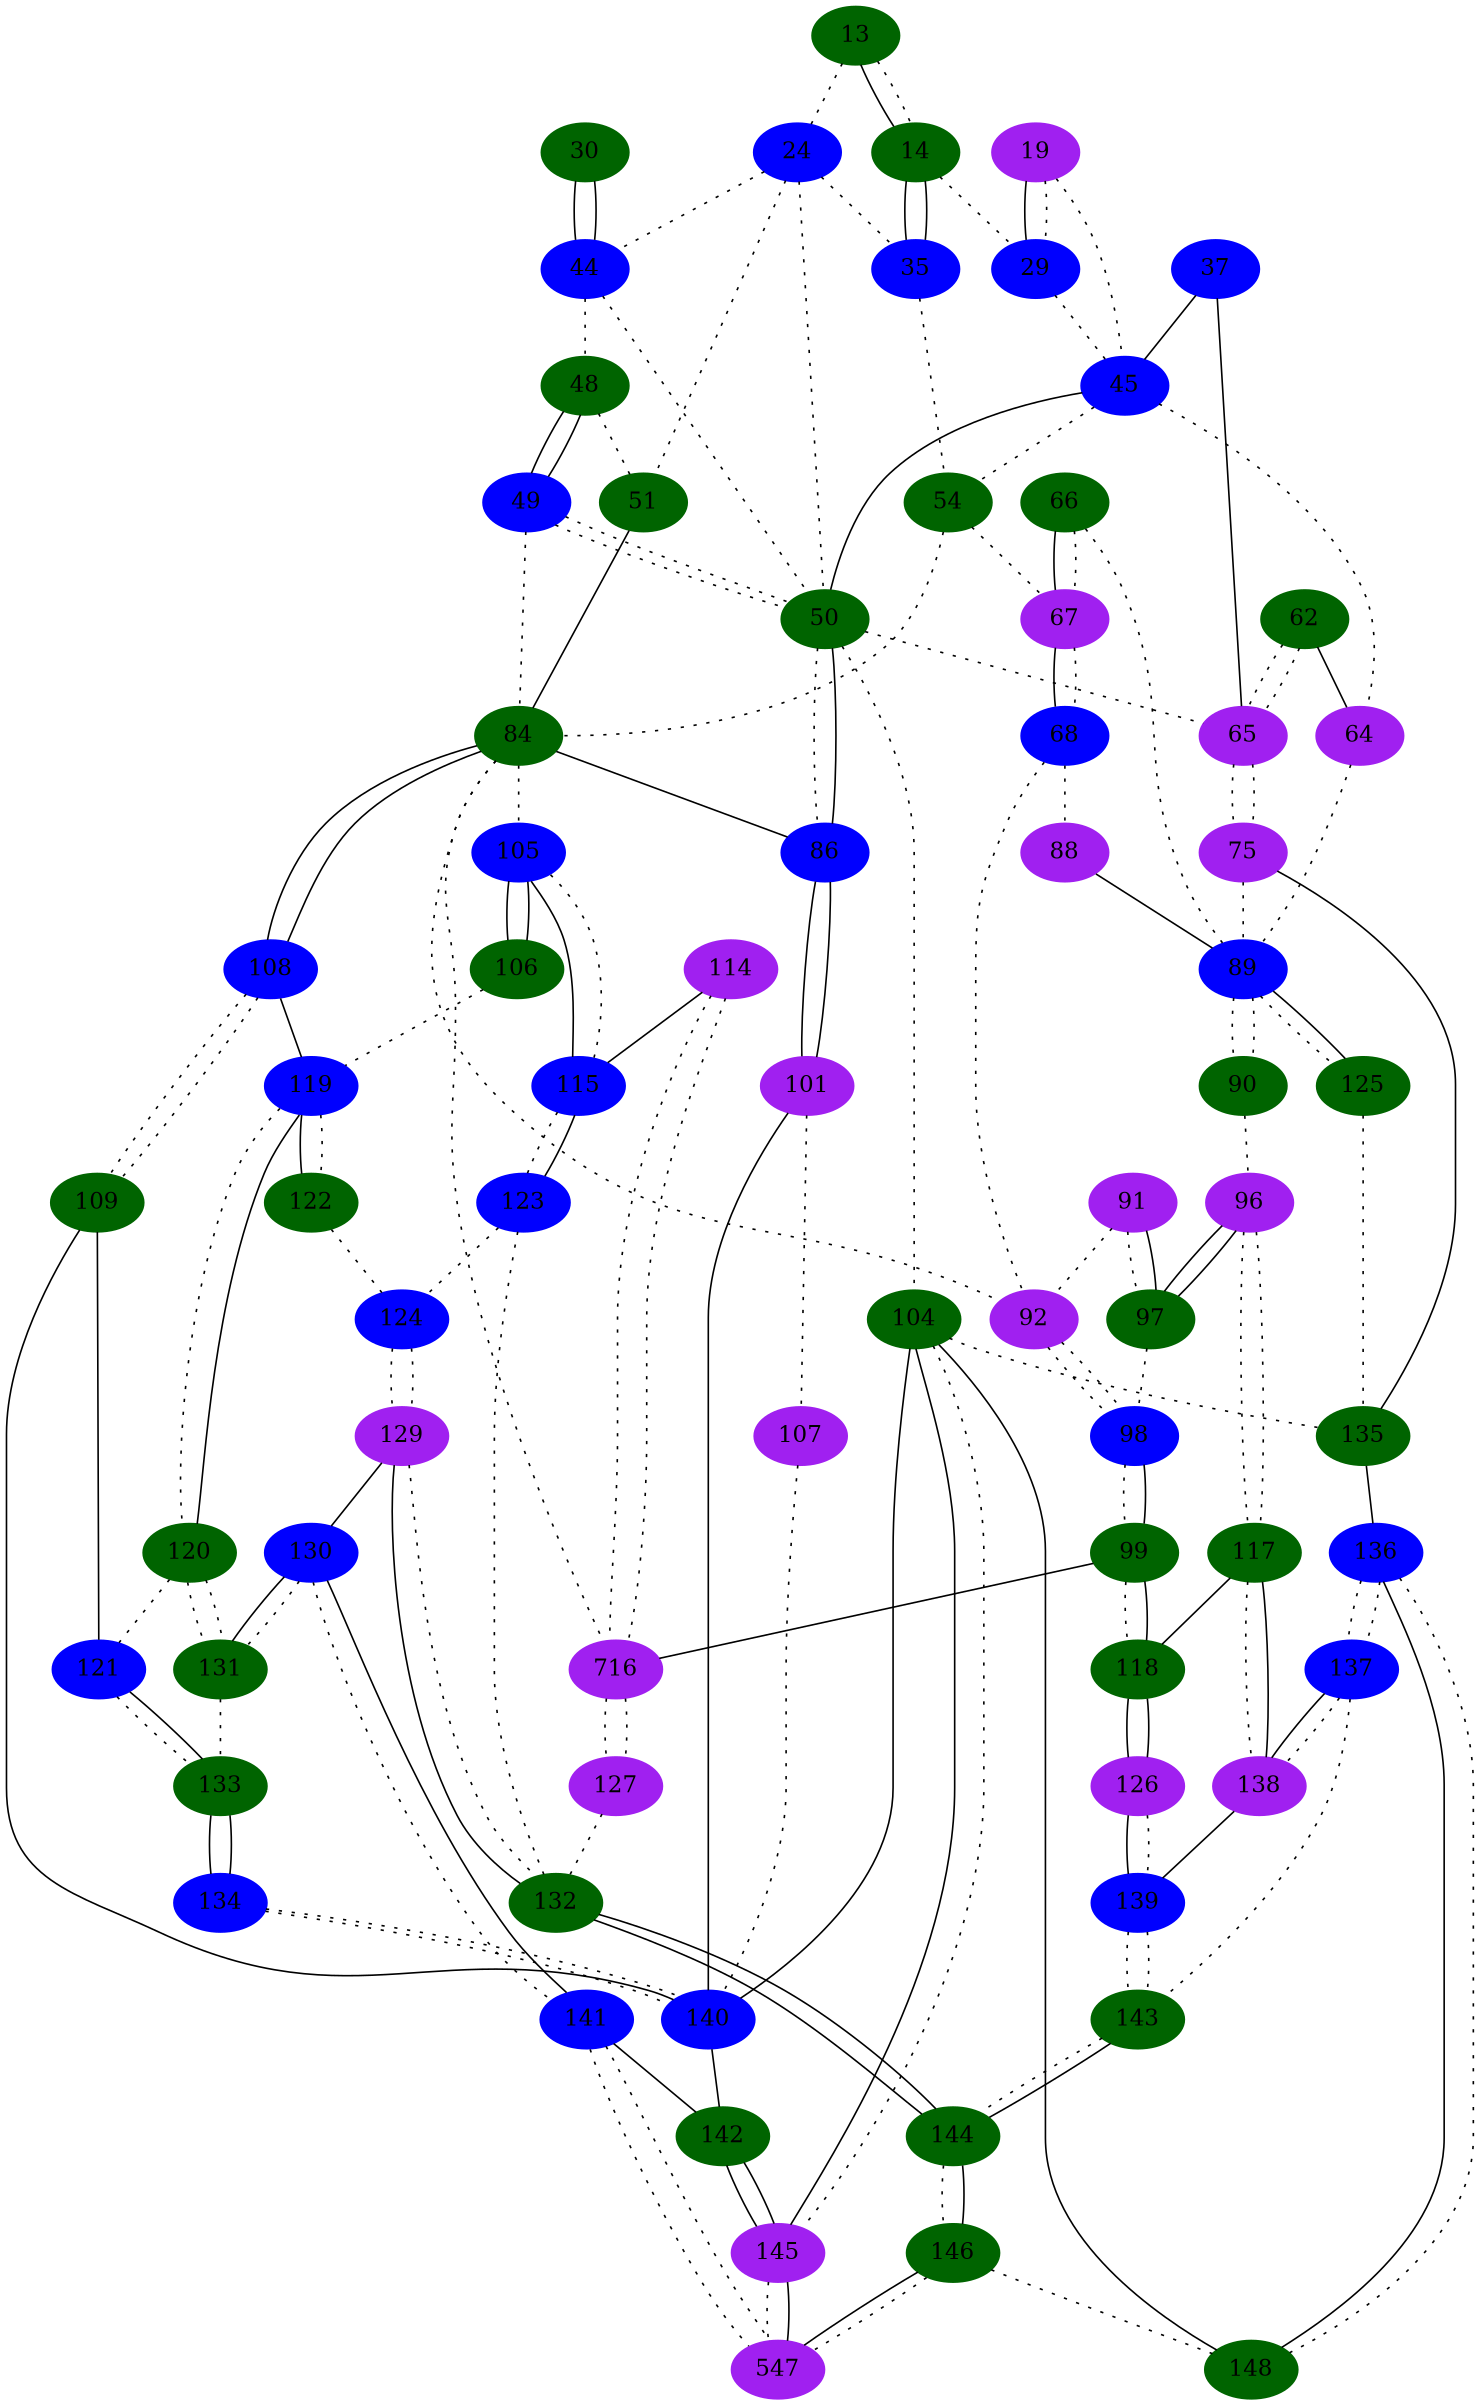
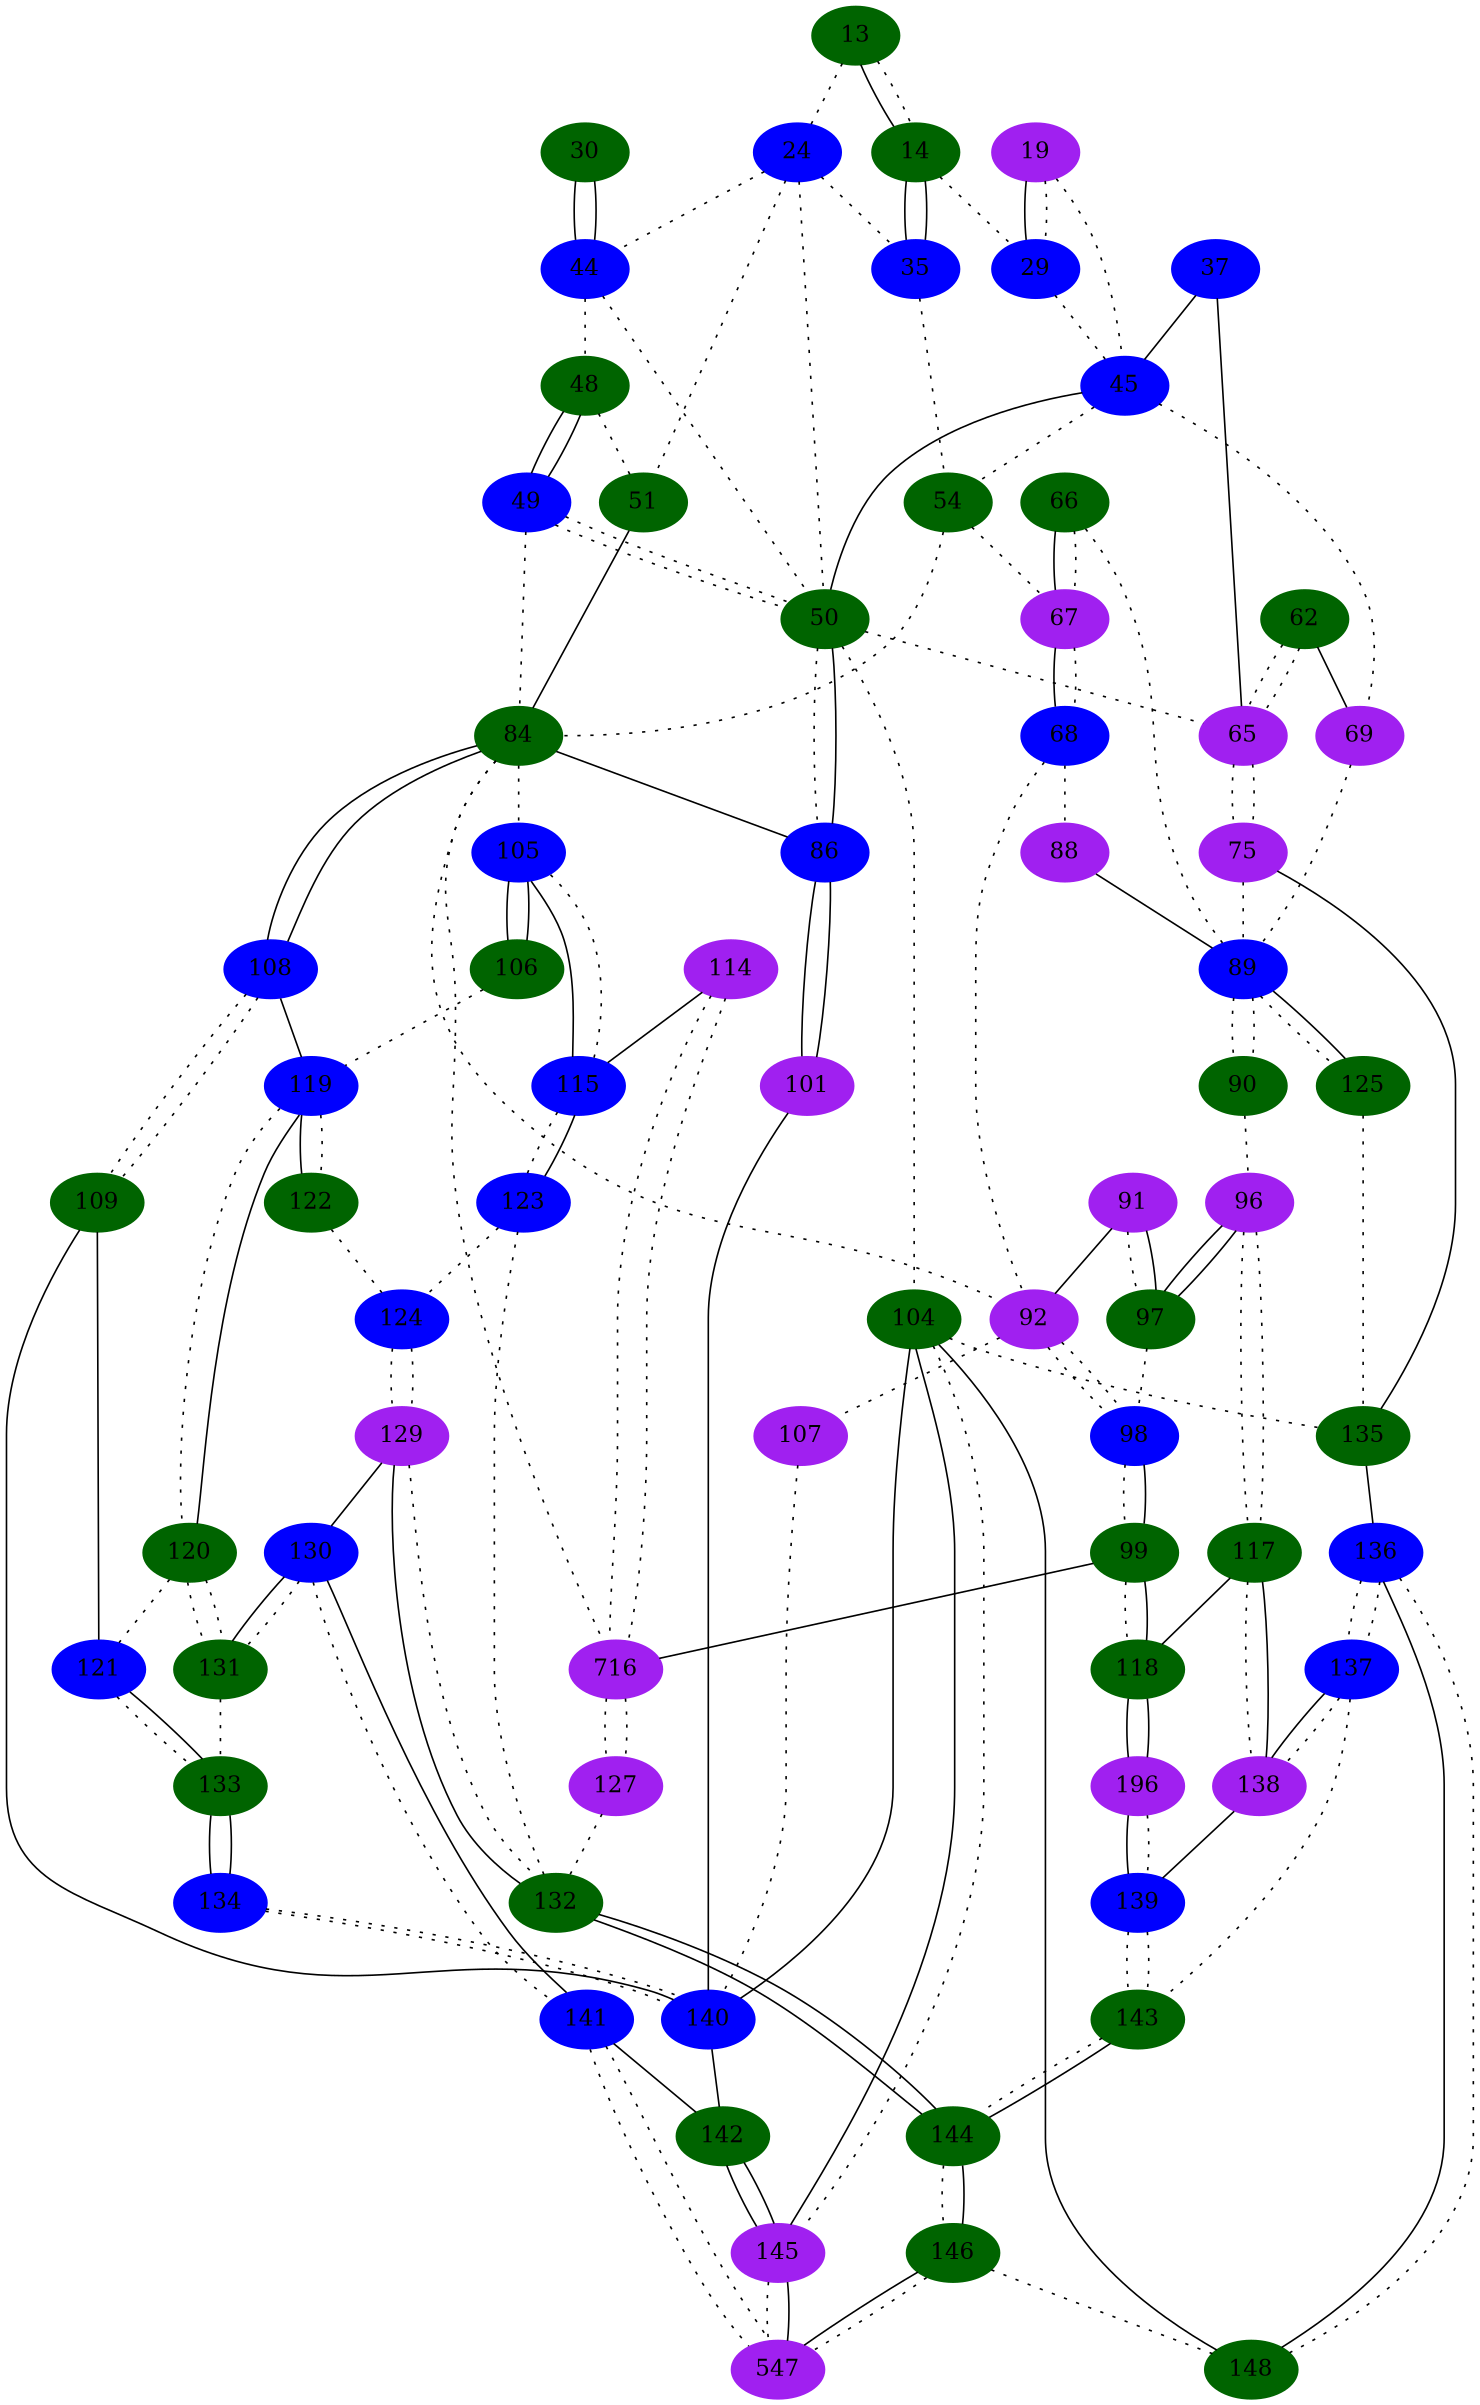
(1360, 736) -> (1360, 736)
(804, 1261) -> (894, 1389)
(1084, 1261) -> (1084, 1261)
(1138, 1786) -> (1138, 1786)
